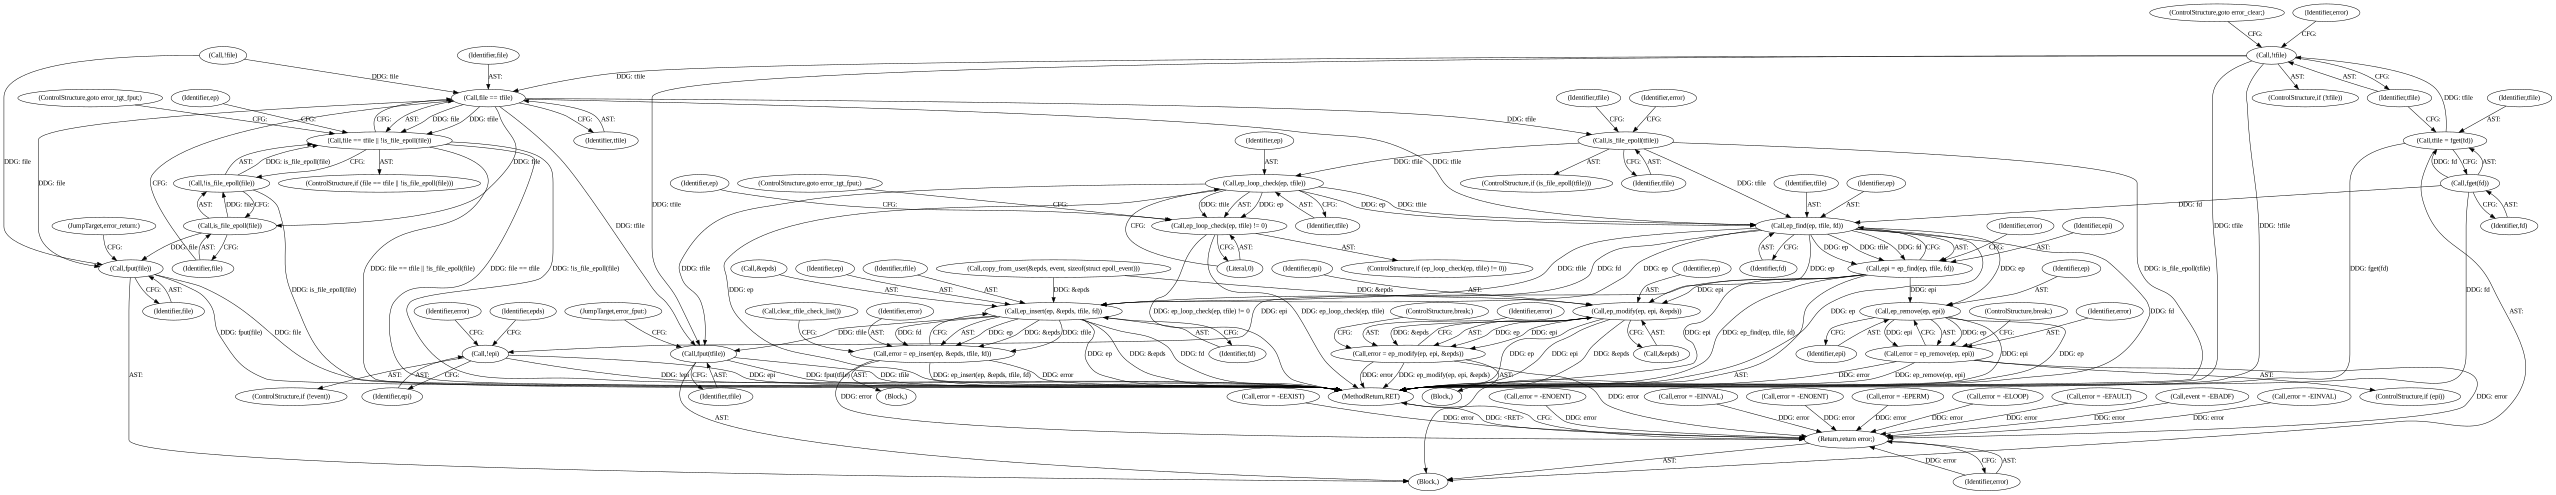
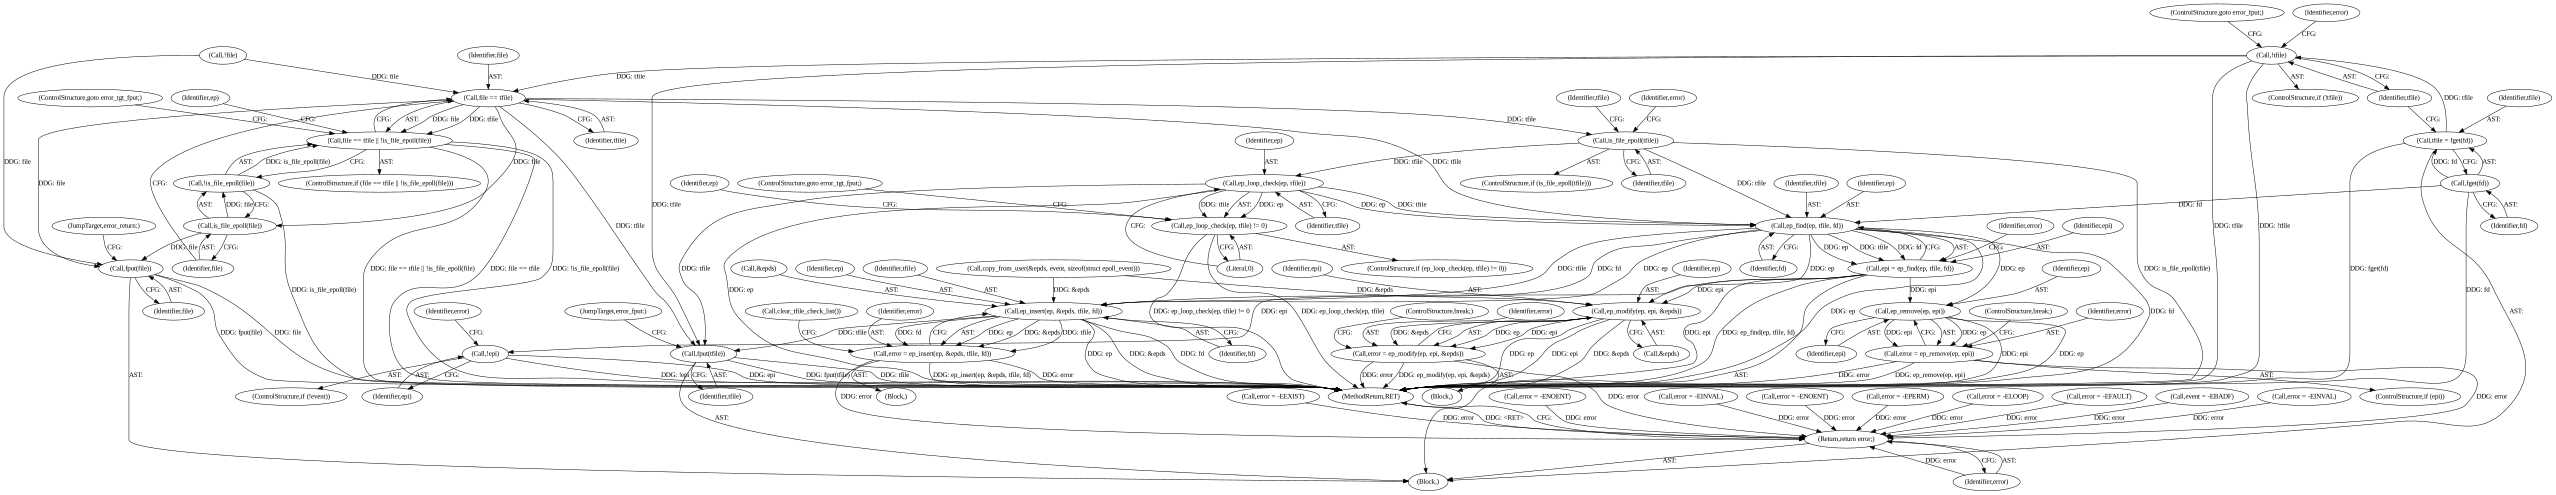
(2217, 13) -> (2217, 13)
(523, 311) -> none
